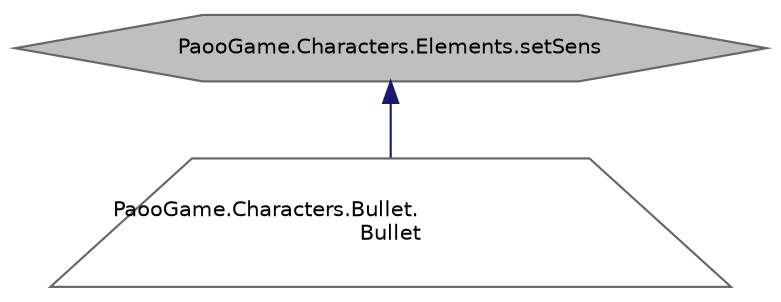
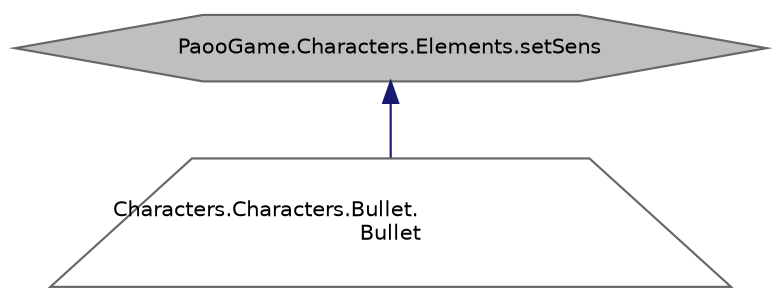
(391, 223) -> (391, 223)
